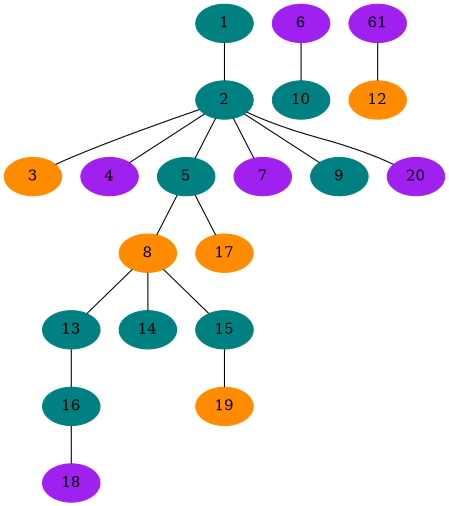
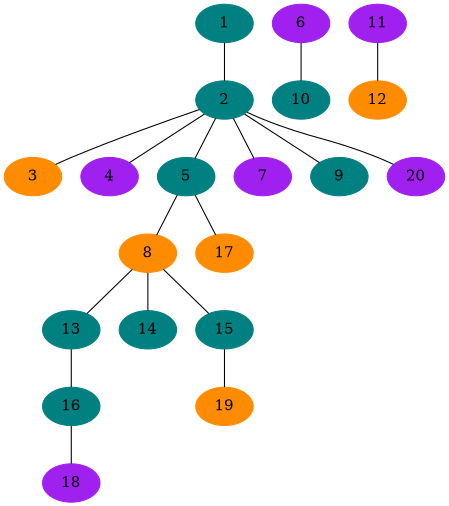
(378, 23) -> (378, 23)
